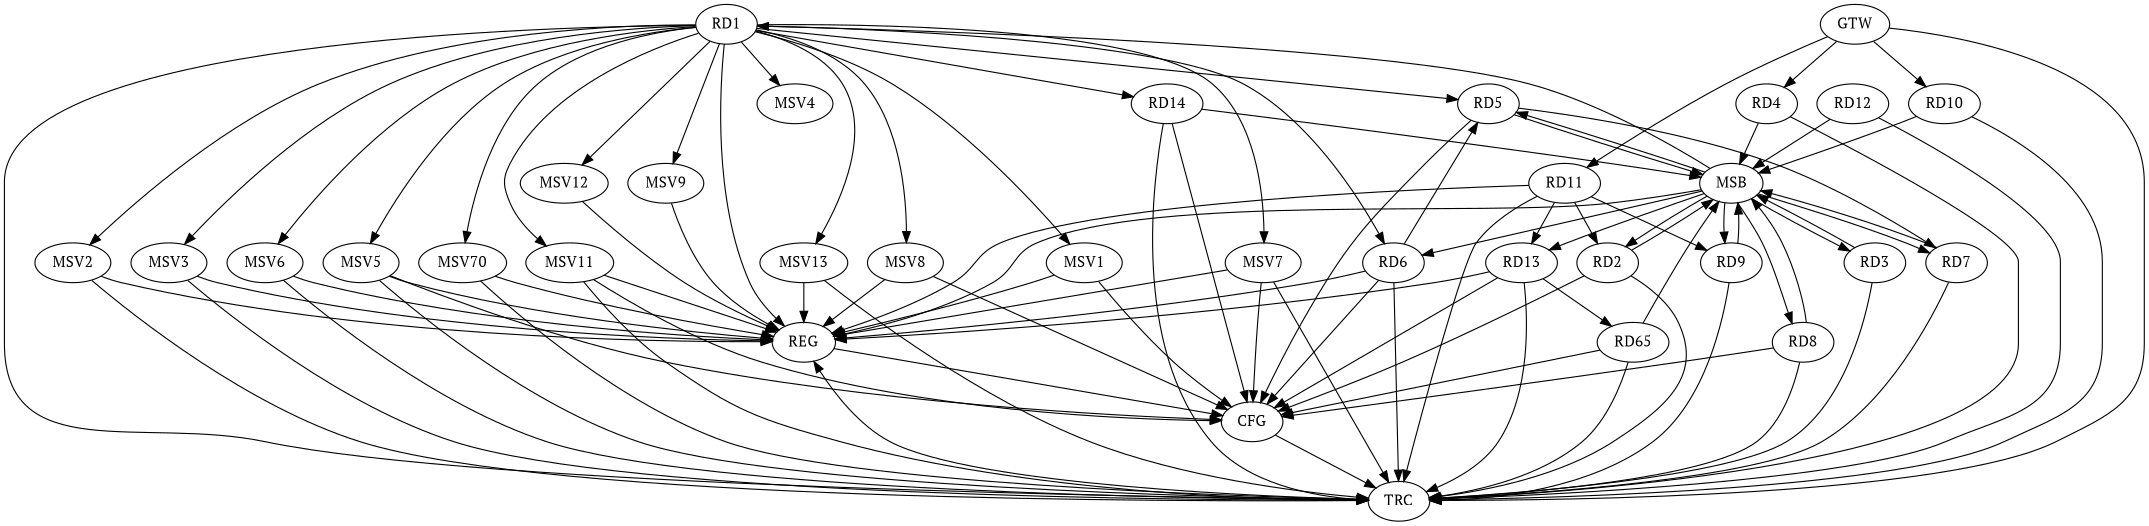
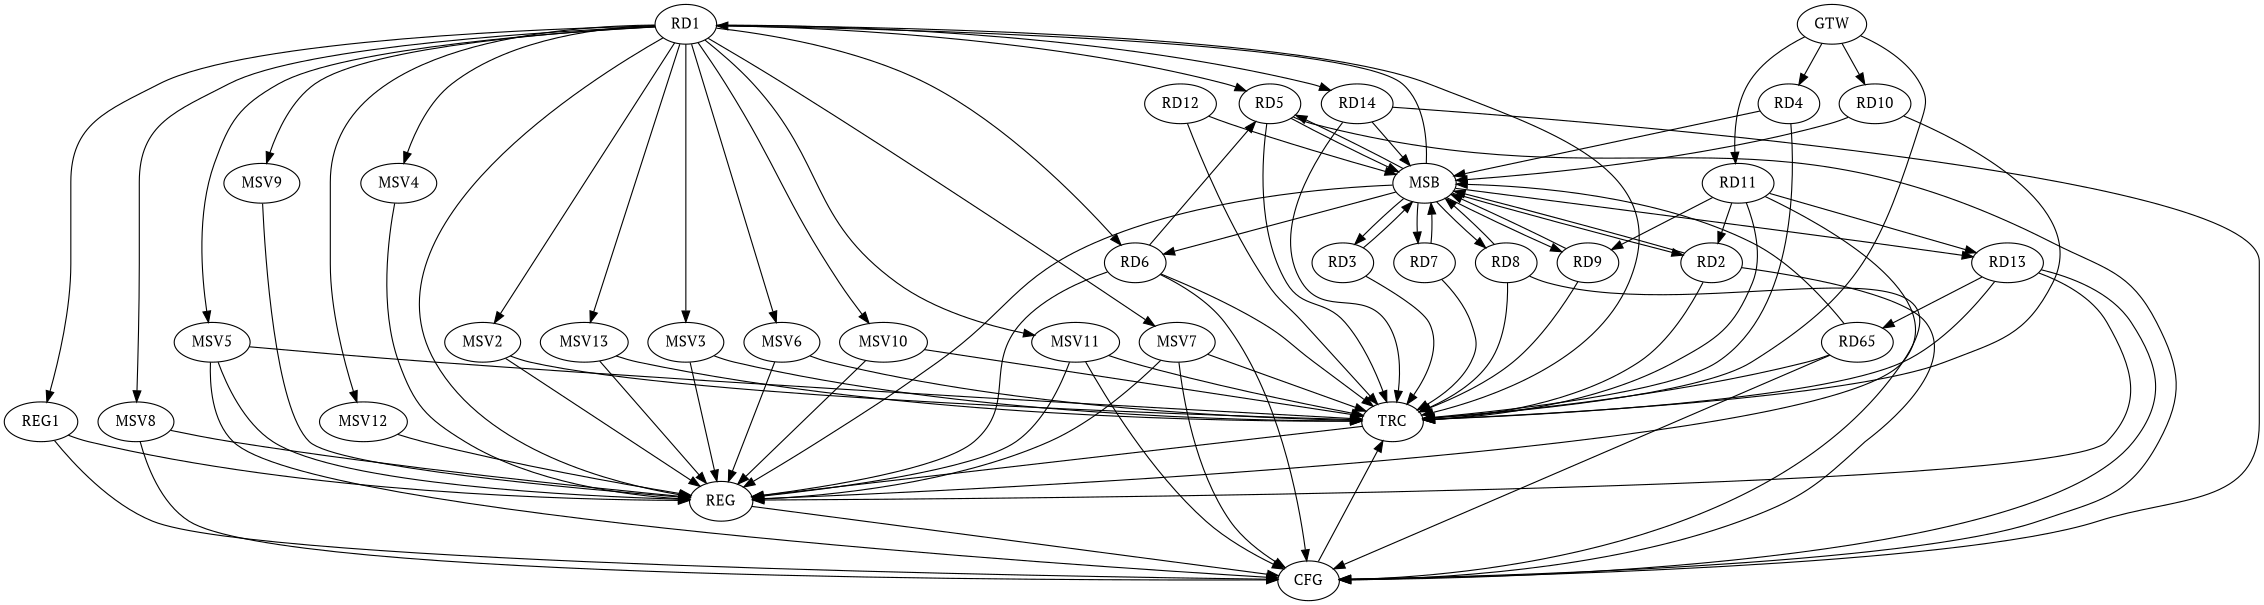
(1731, 150) -> (1284, 277)
(463, 263) -> (883, 342)
(1084, 263) -> (41, 422)
none -> (447, 430)
